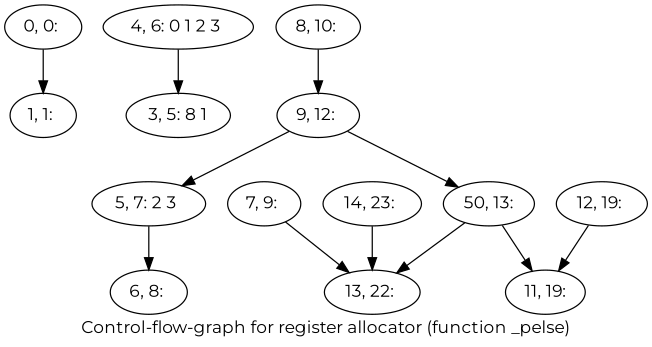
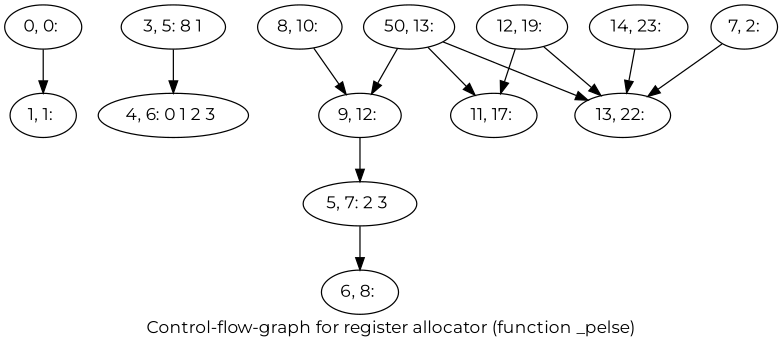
(178, 65) -> (173, 65)
none -> (568, 67)
(397, 156) -> (388, 66)
(264, 204) -> (744, 27)
(545, 292) -> (494, 115)
